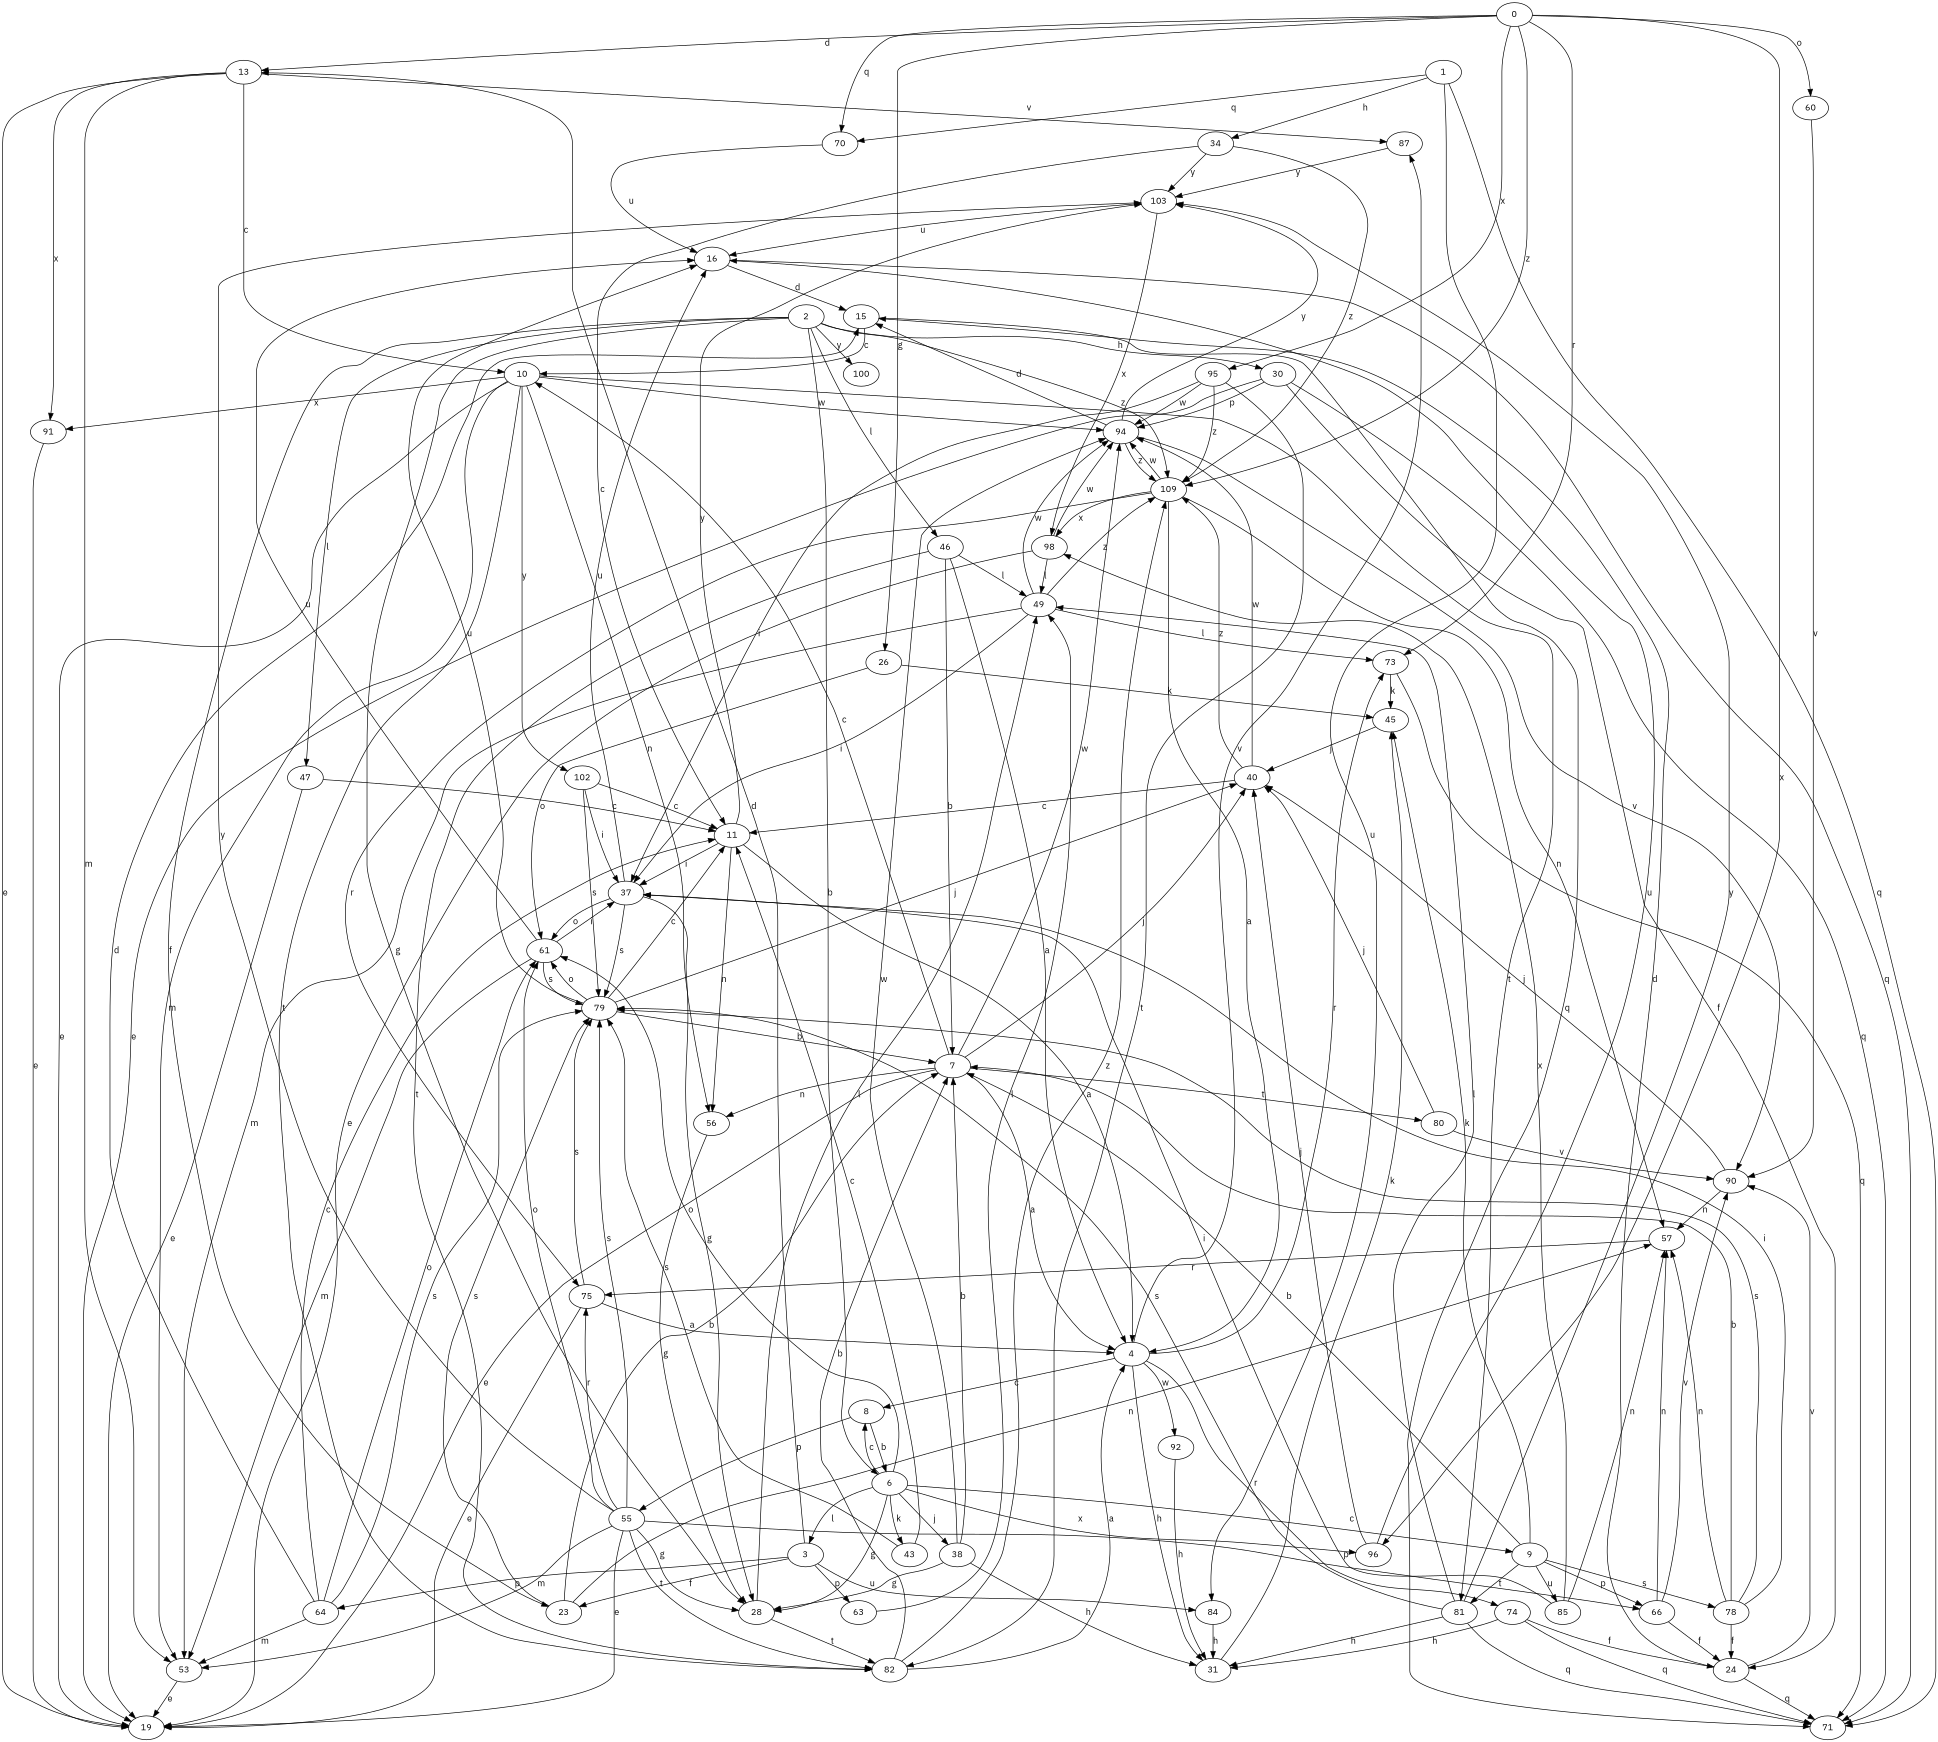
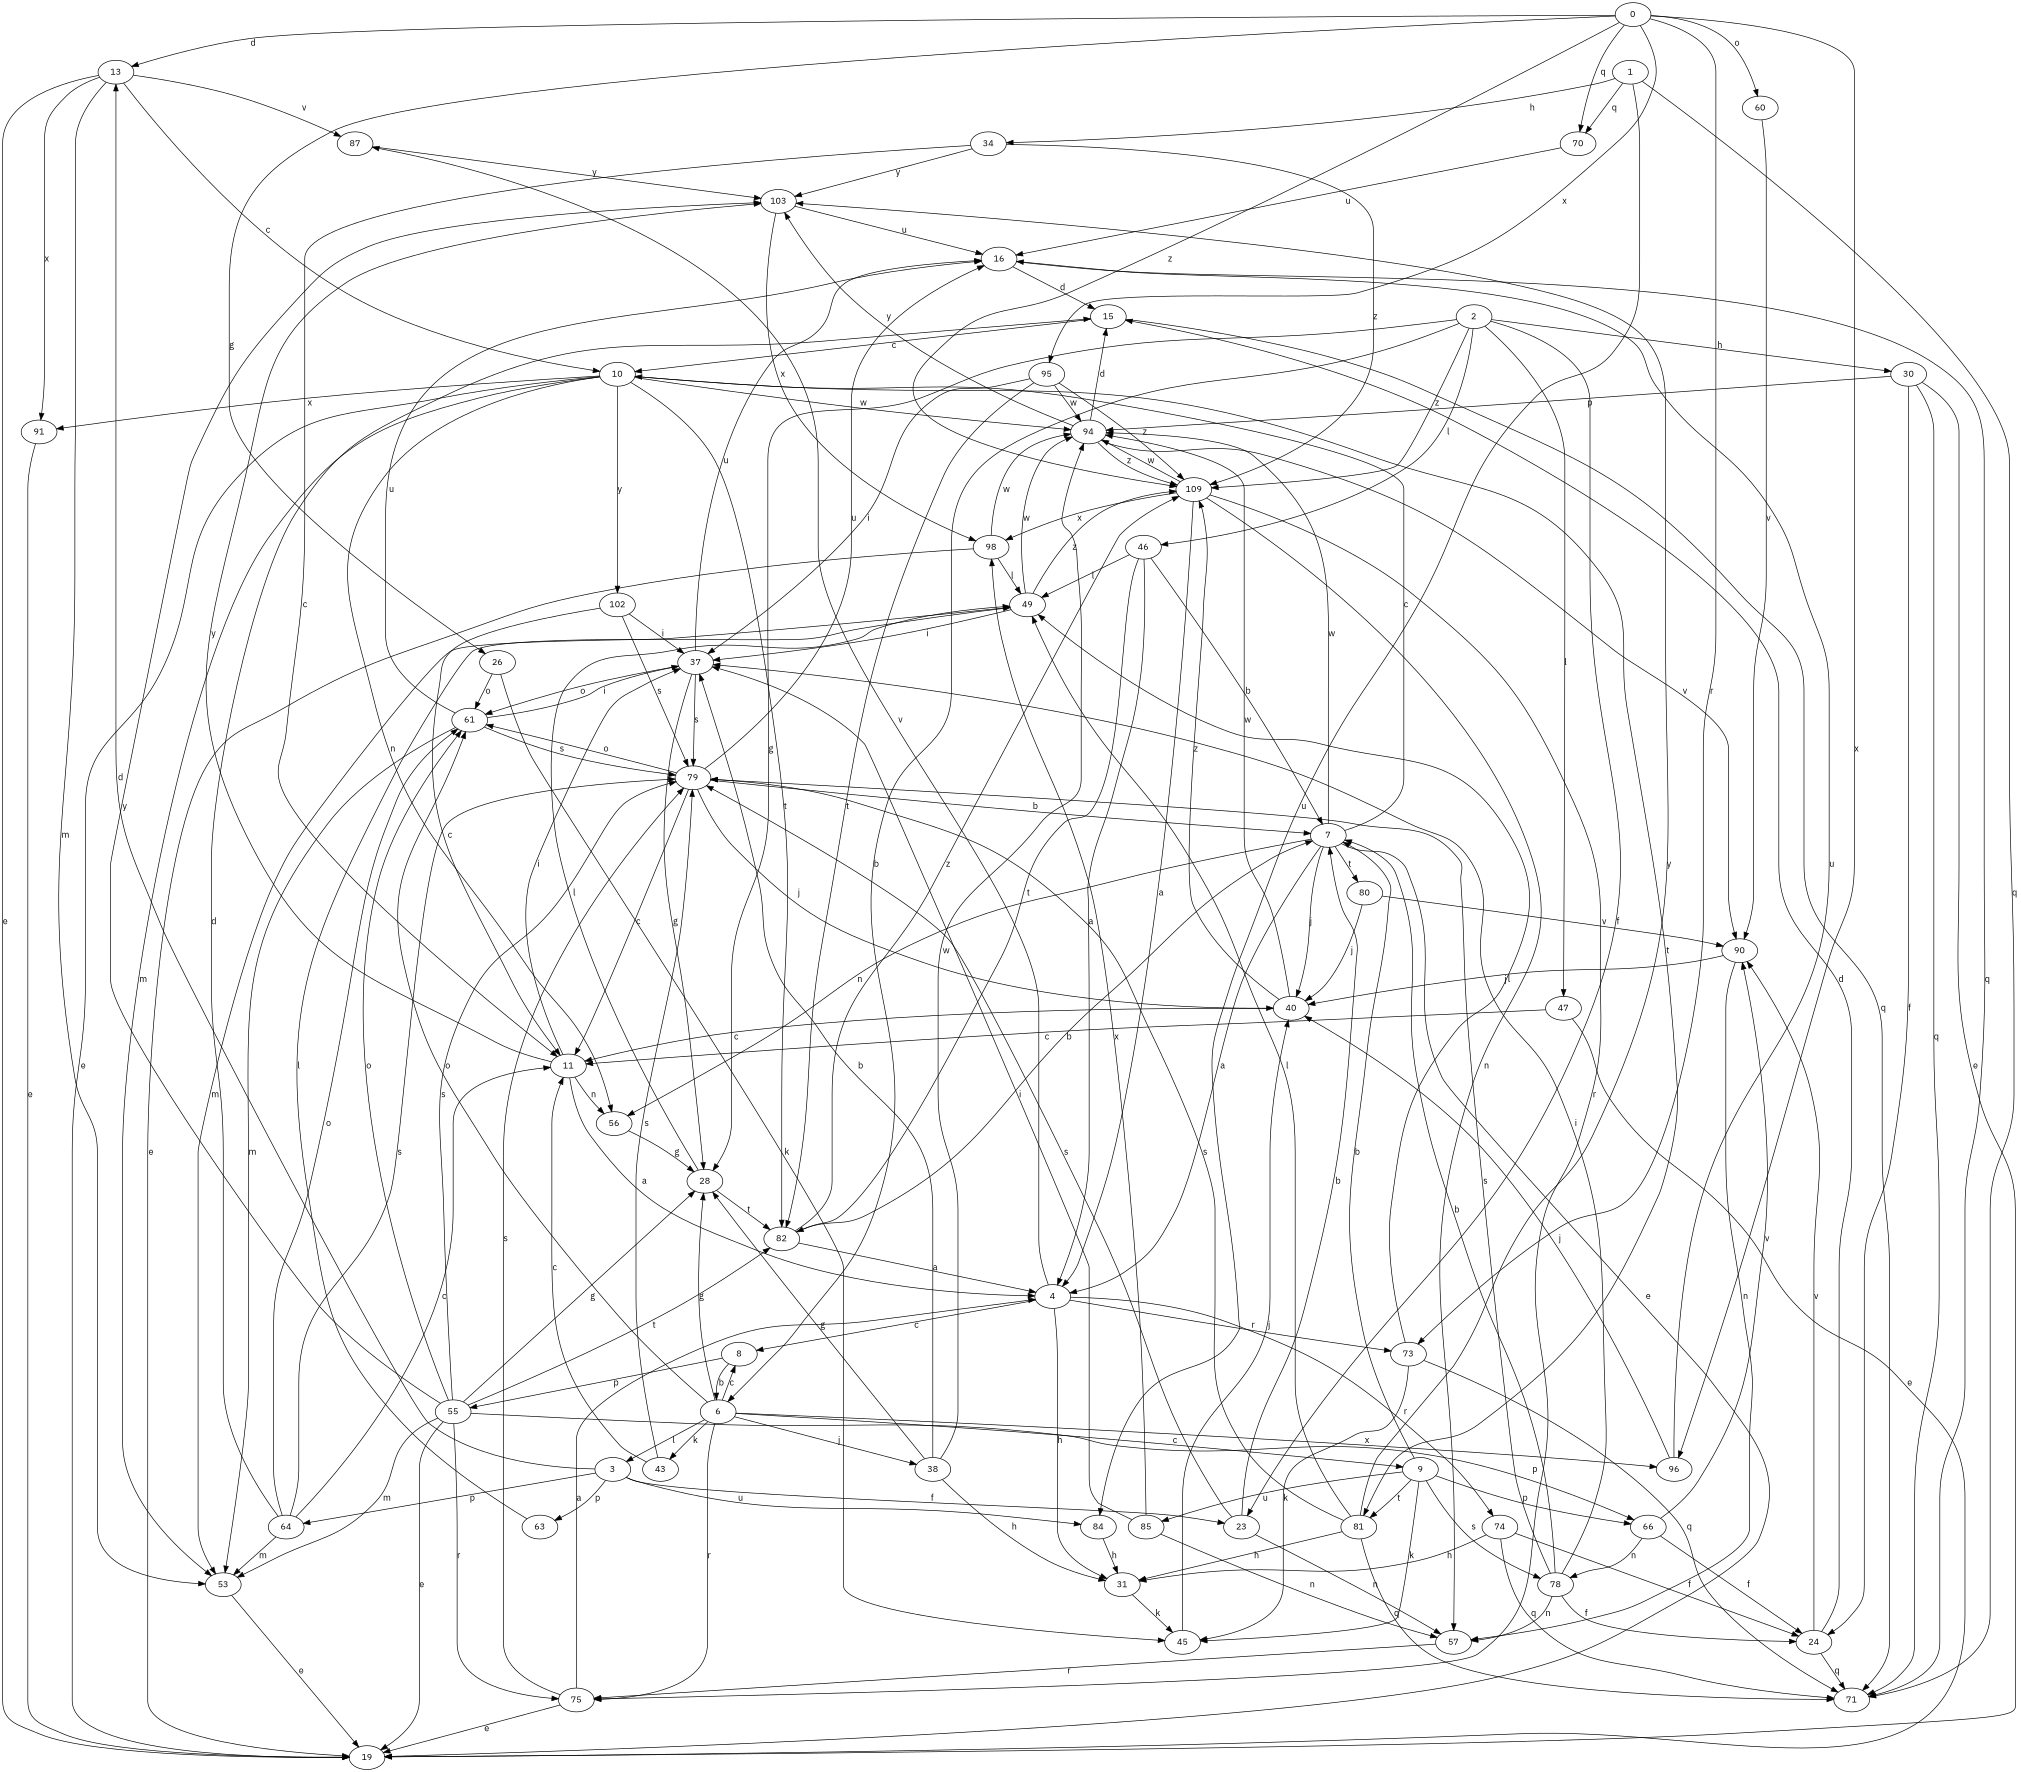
(861, 374) -> none
(1210, 640) -> (1515, 845)
(961, 1314) -> (848, 1066)
(1660, 1429) -> (1616, 1564)
(1176, 1448) -> none
none -> (708, 1599)
